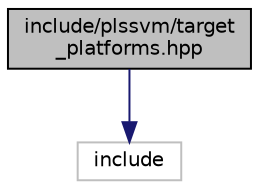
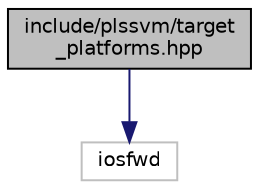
(129, 161) -> (129, 161)
